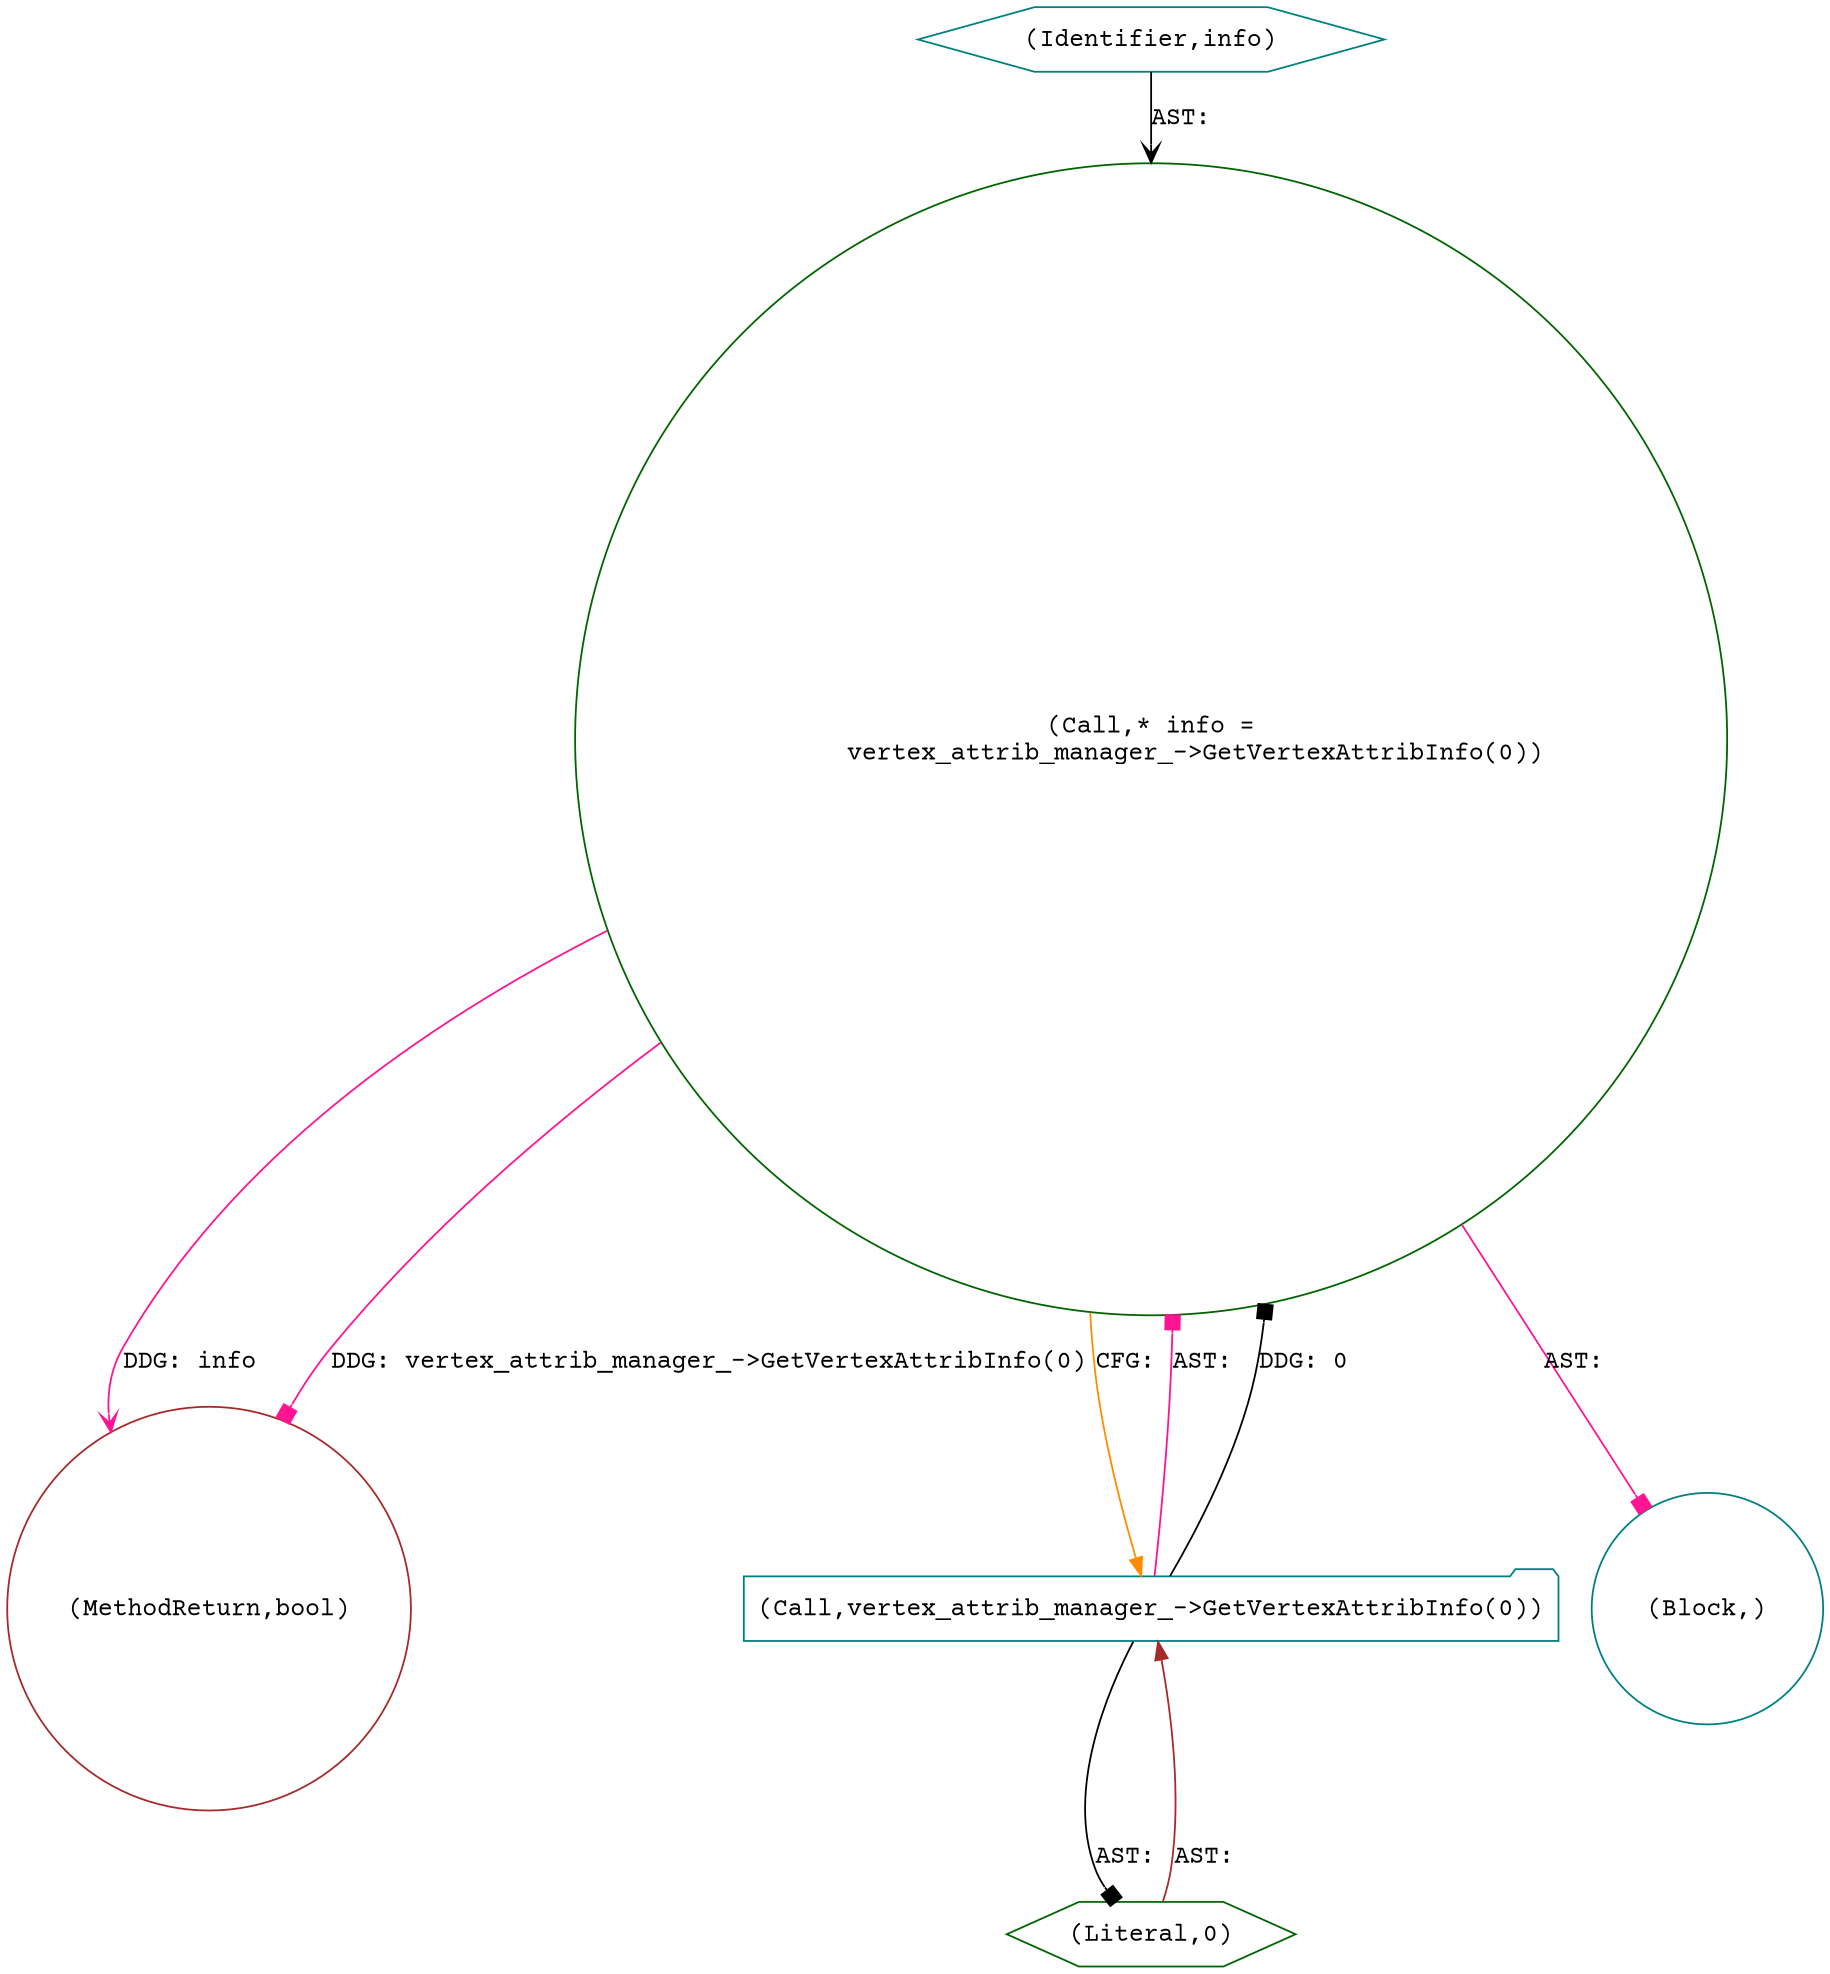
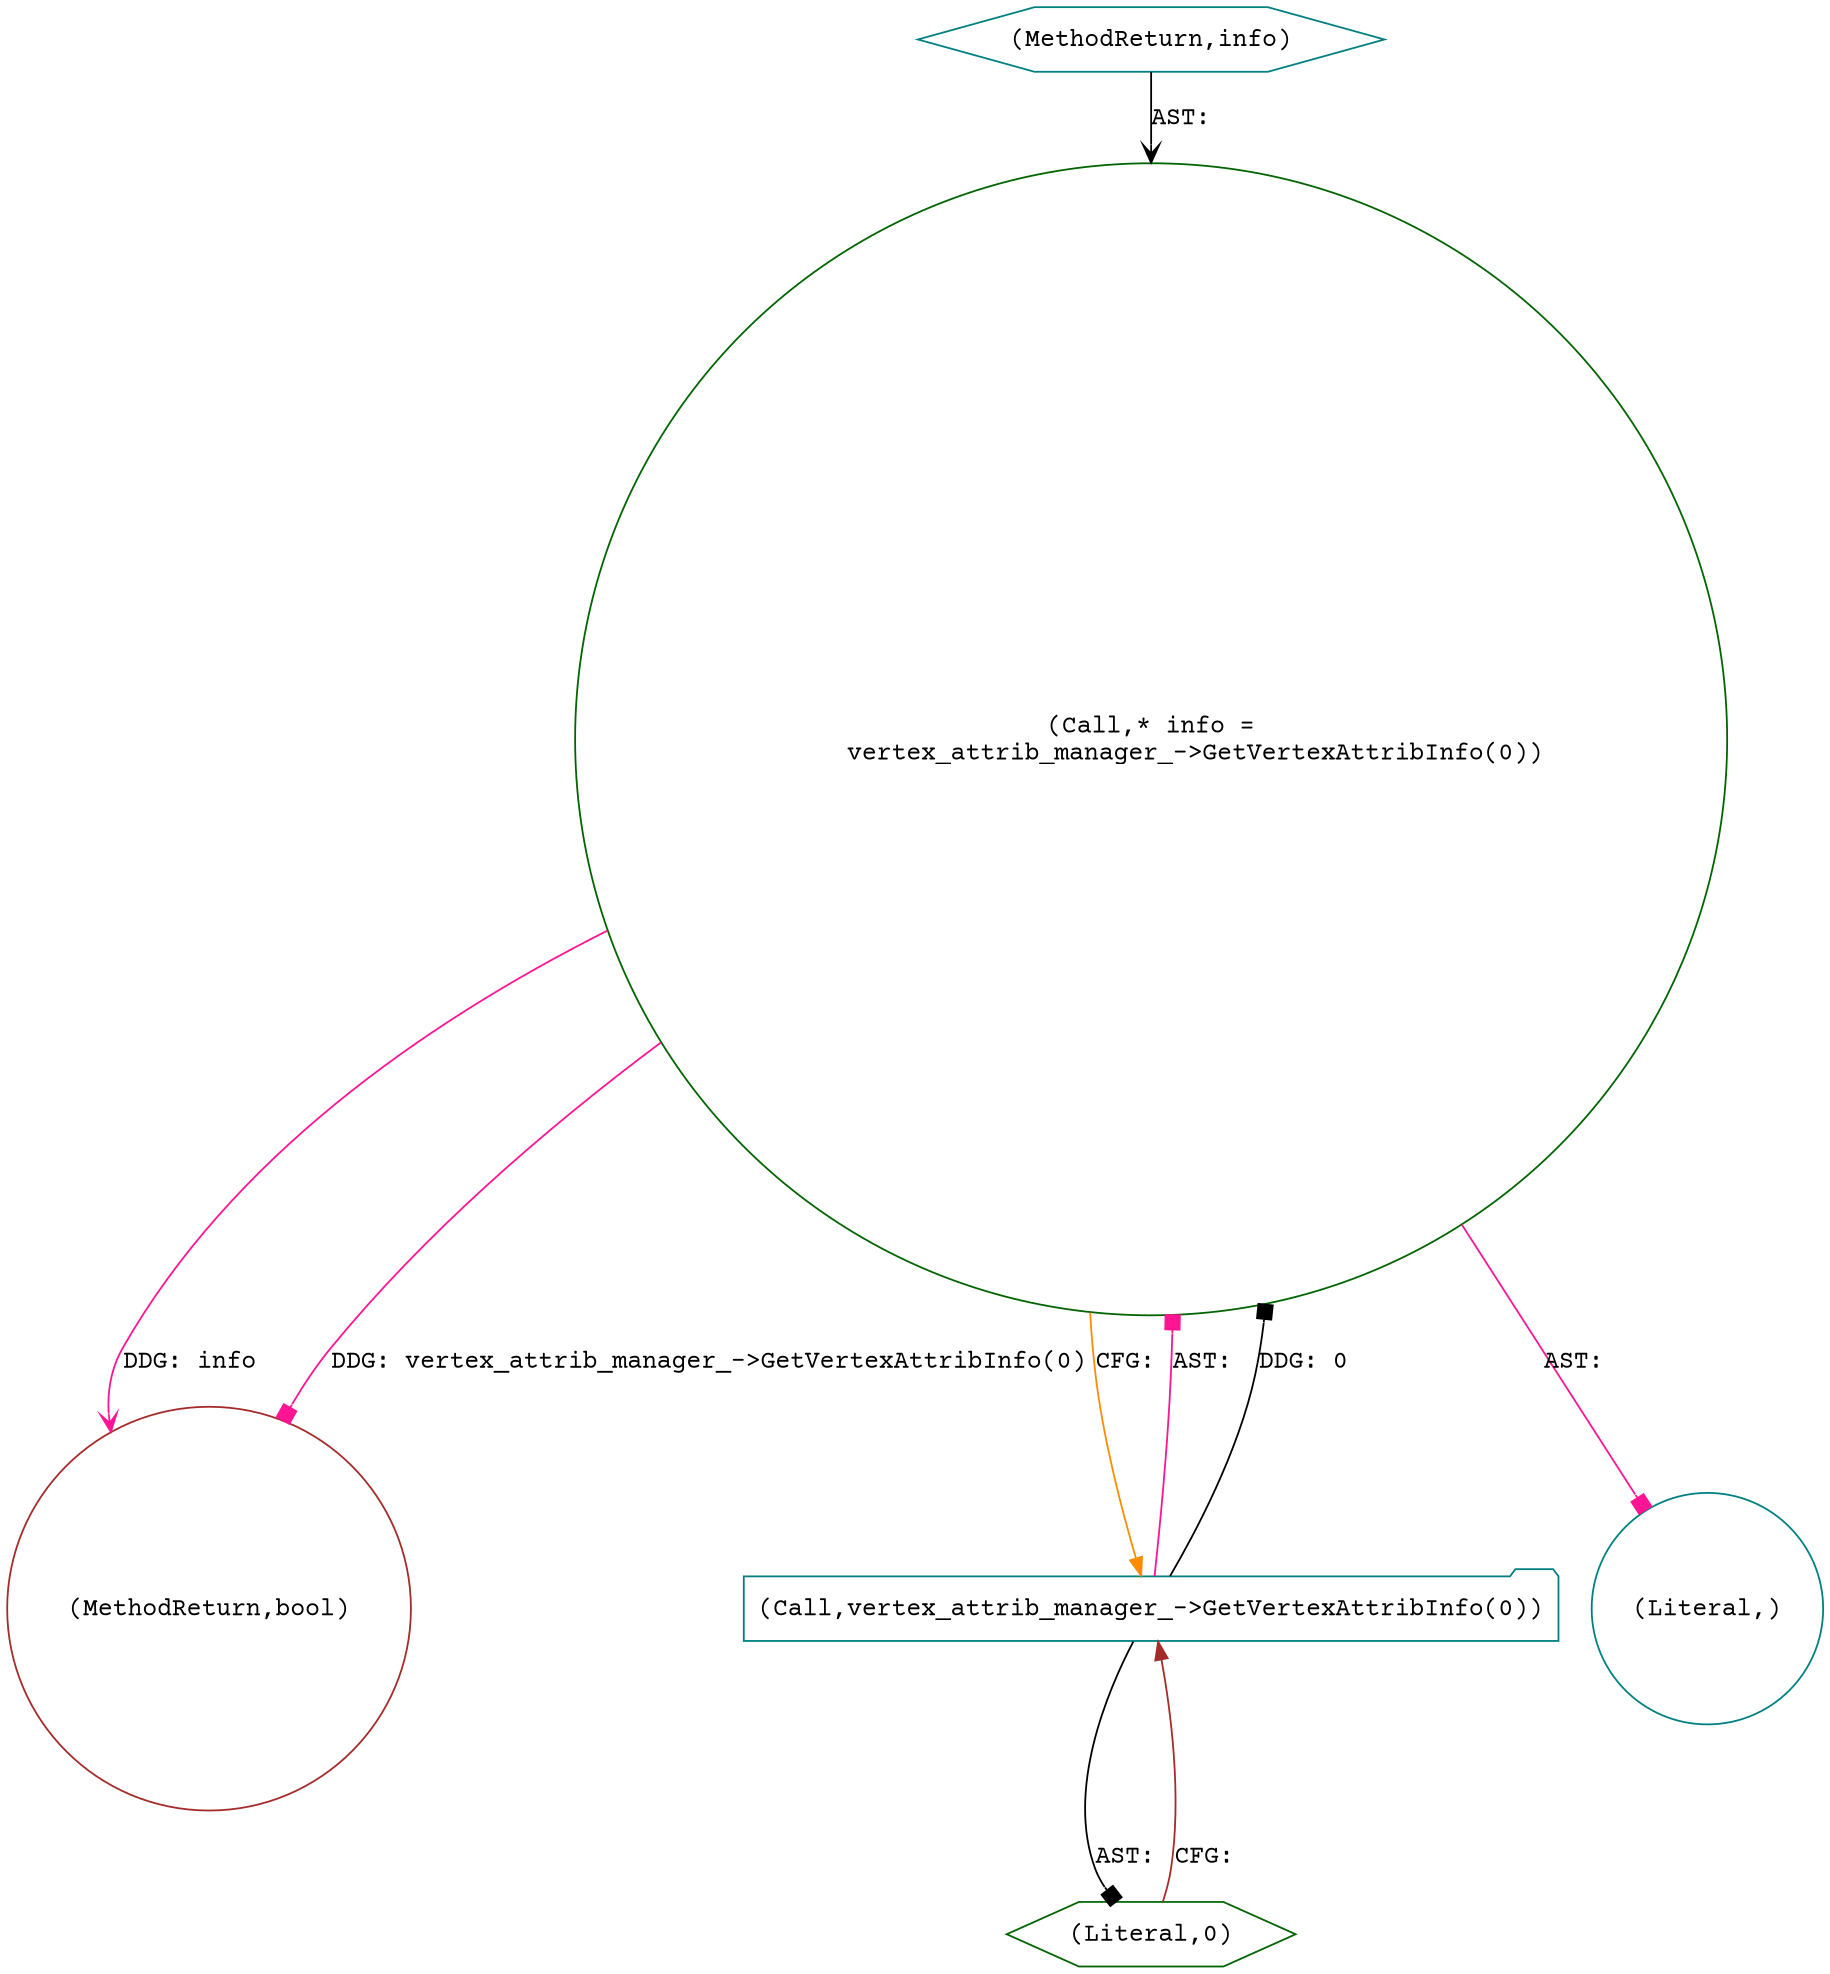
(1151, 39) -> (1151, 39)
(1707, 1609) -> (1707, 1609)
(1212, 1856) -> (1212, 1856)
